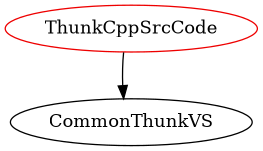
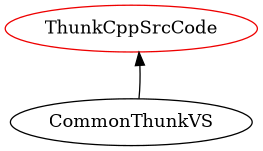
(123, 69) -> (140, 82)
